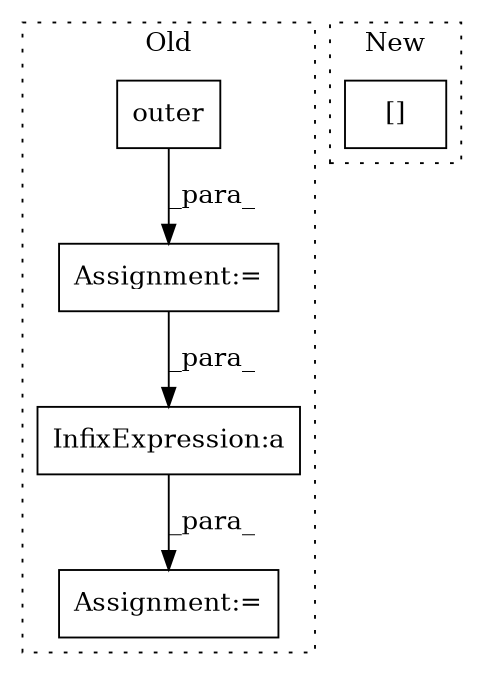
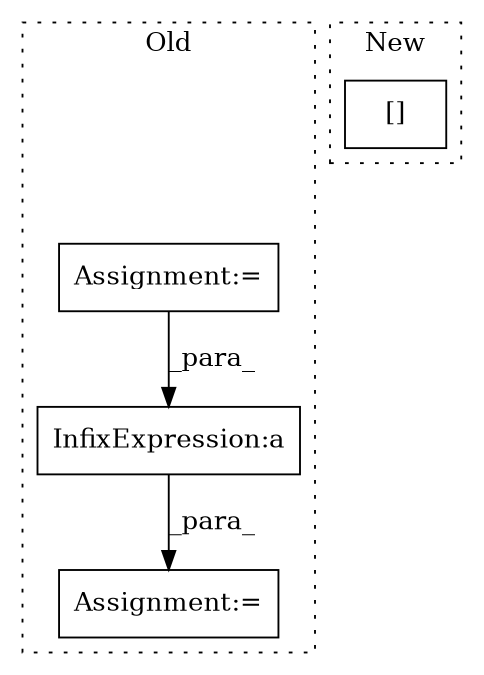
(169, 114) -> none
